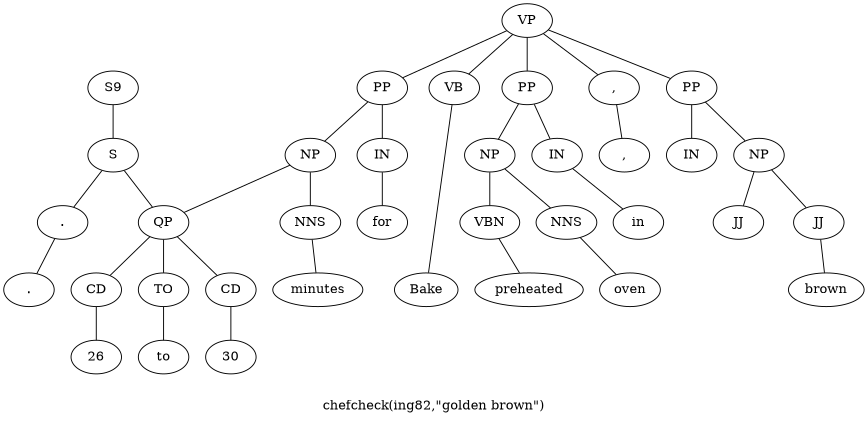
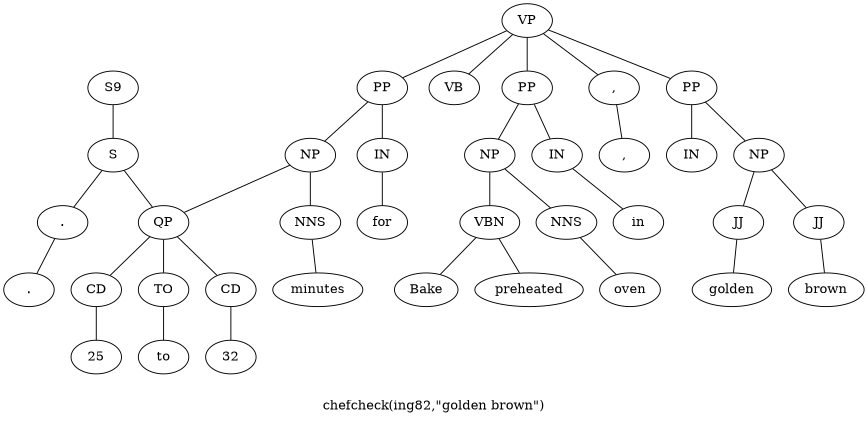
(440, 189) -> (458, 256)
none -> (732, 290)
(96, 357) -> (96, 357)
(231, 357) -> (231, 357)
